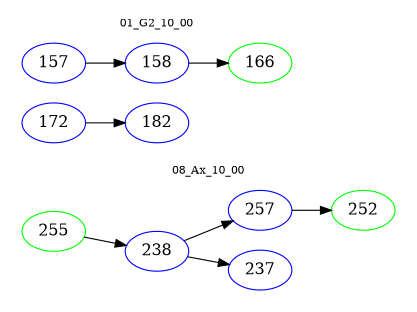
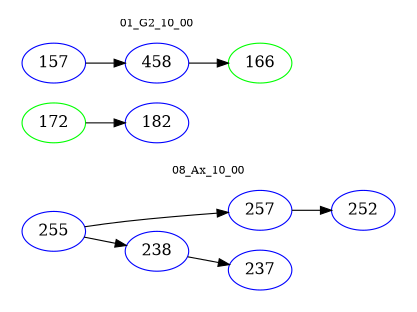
(157, 63) -> (157, 63)
(54, 123) -> (54, 123)
(363, 210) -> (363, 210)
(54, 231) -> (54, 231)
(203, 233) -> (151, 219)
